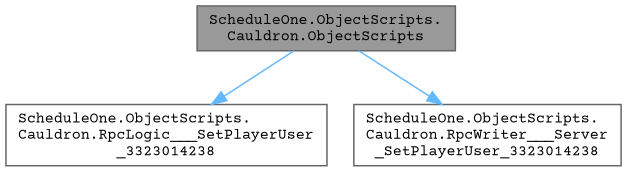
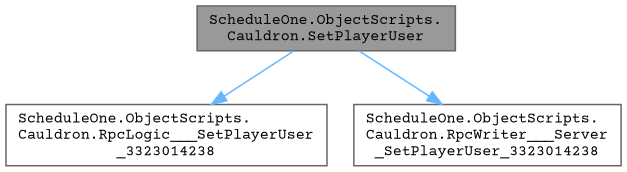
(326, 28) -> (326, 28)
